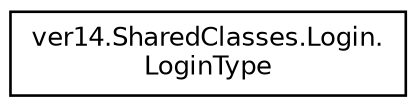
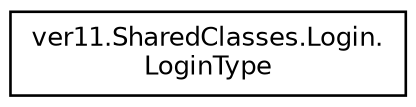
(208, 54) -> (208, 54)
